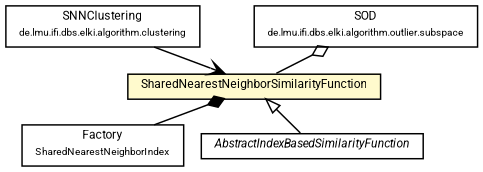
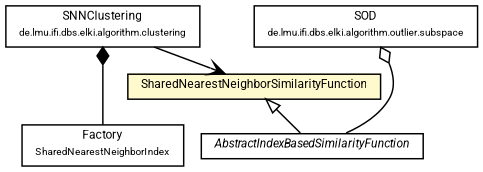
(294, 64) -> (384, 106)
(181, 115) -> (103, 95)
